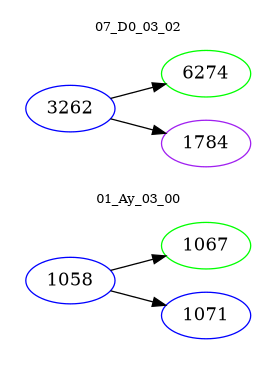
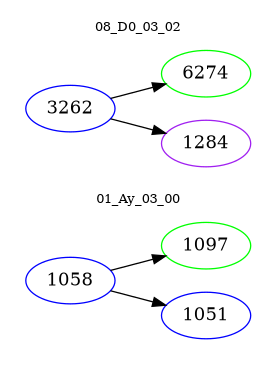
(138, 28) -> (138, 28)
(206, 144) -> (206, 144)
(206, 246) -> (206, 246)
(206, 316) -> (206, 316)
